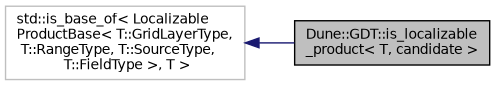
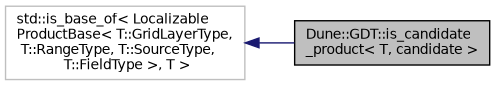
(392, 43) -> (392, 43)
